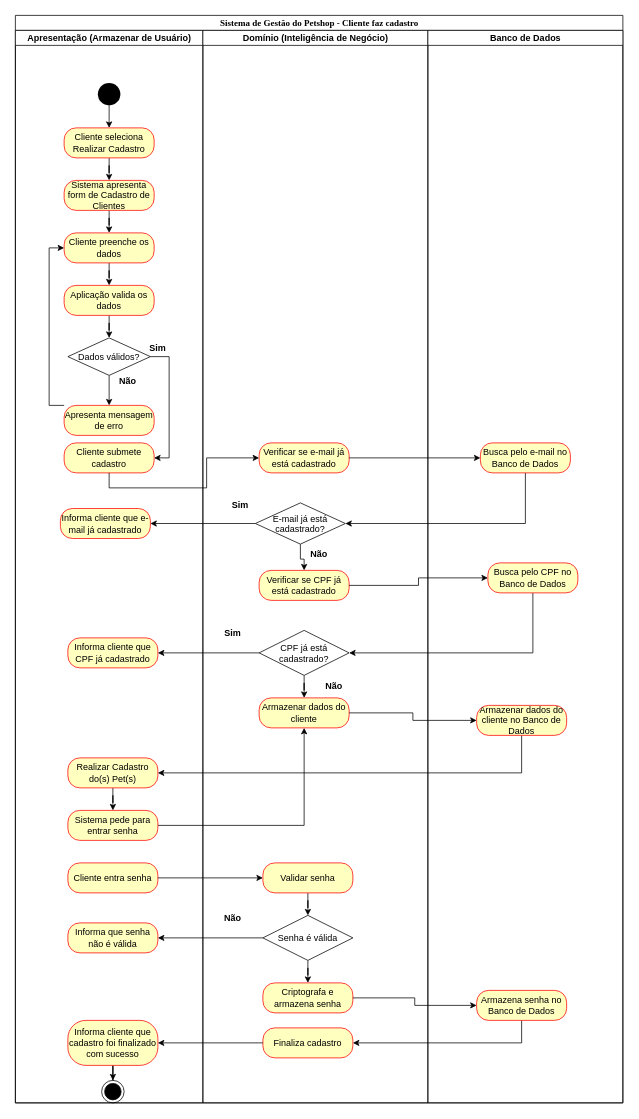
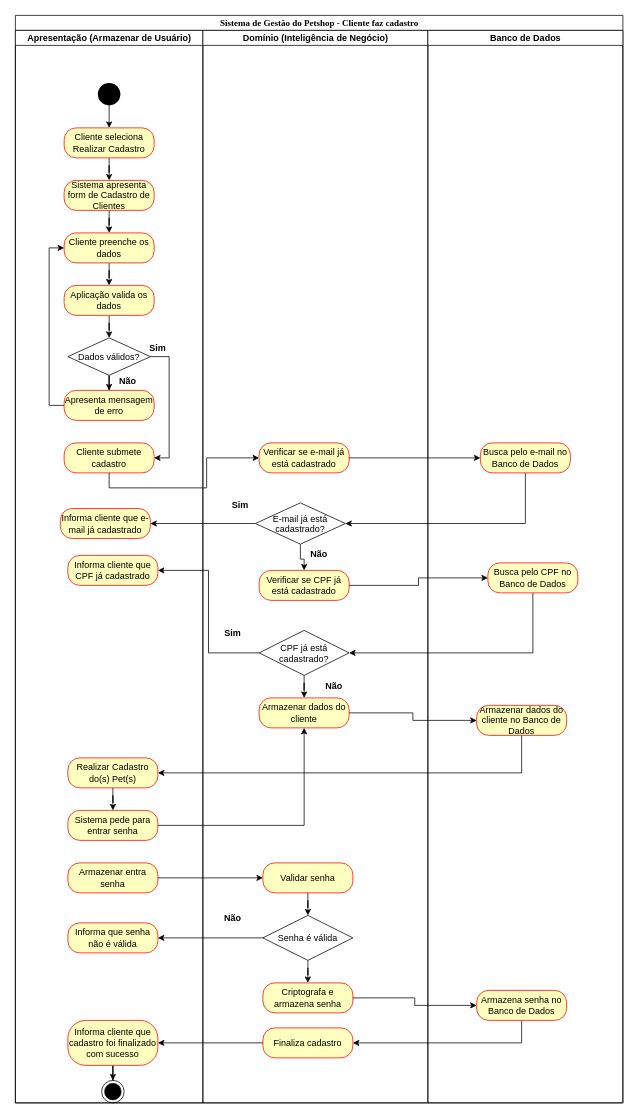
(109, 420) -> (109, 405)
(113, 653) -> (113, 570)
(113, 878) -> (113, 878)
